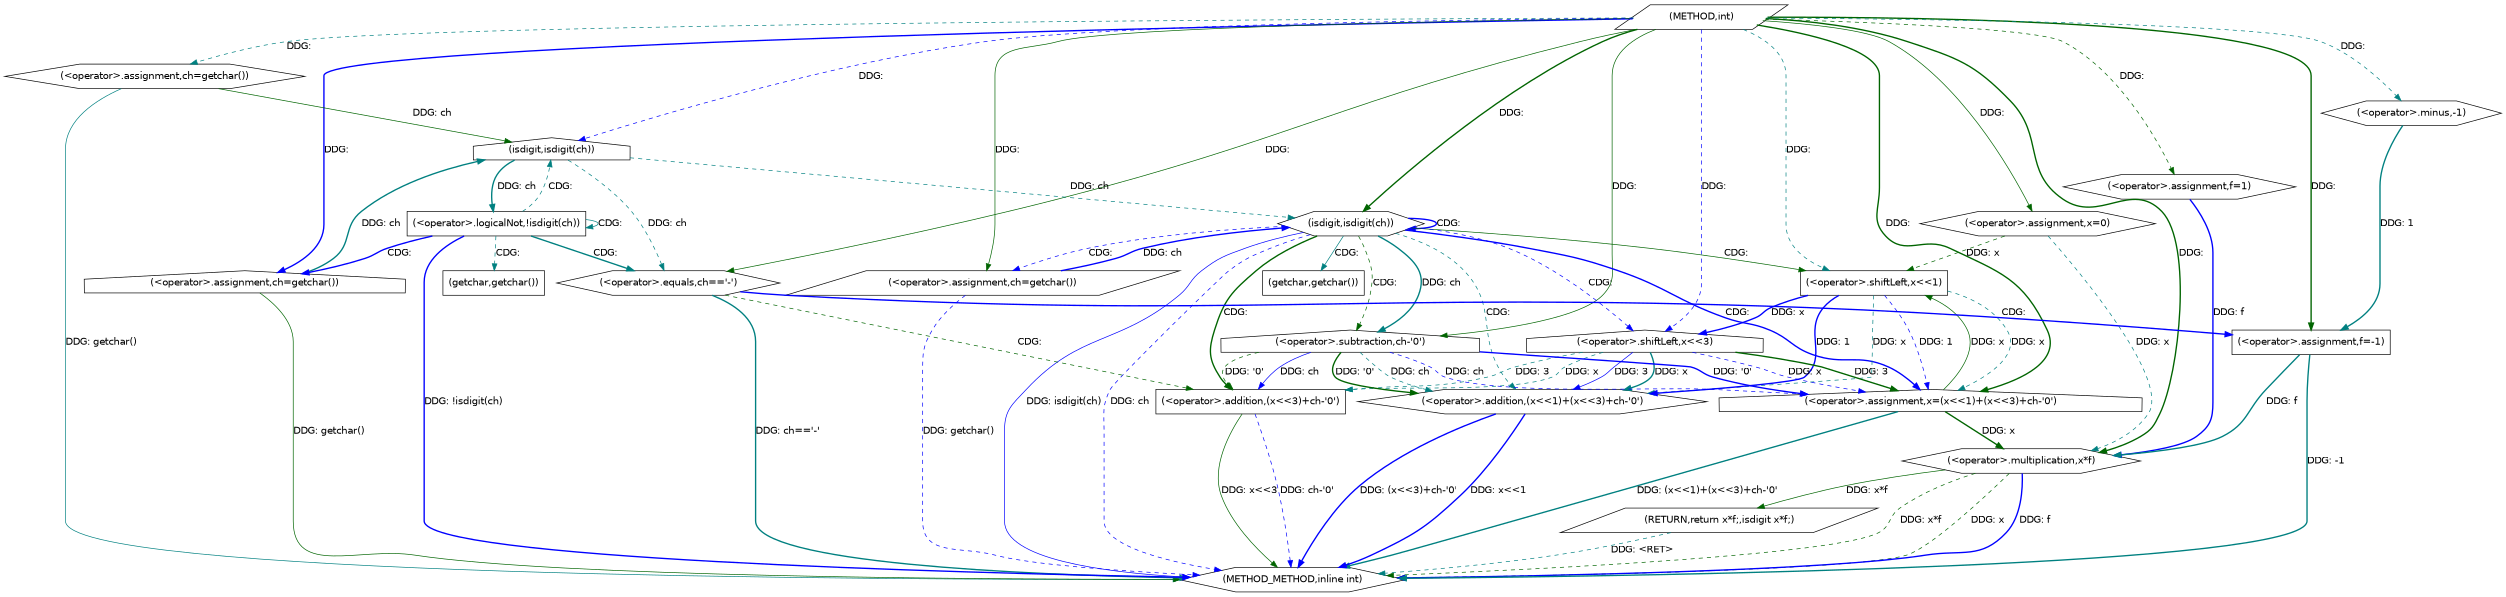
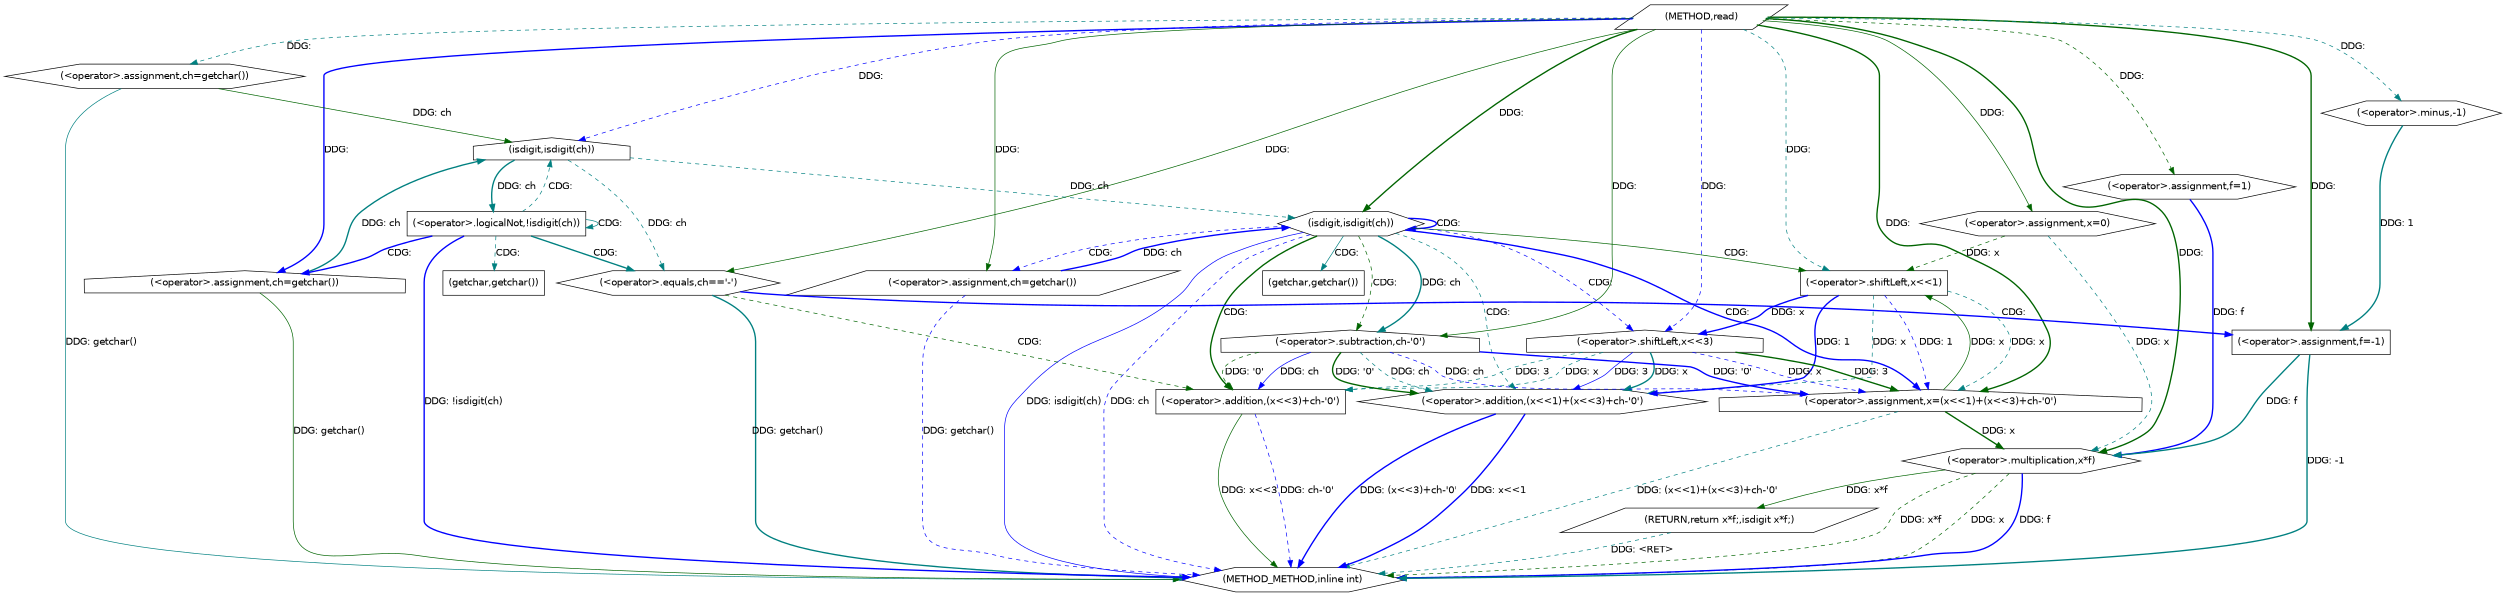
(1701, 17) -> (1701, 17)
(788, 431) -> (788, 431)
(1624, 490) -> (1624, 490)
